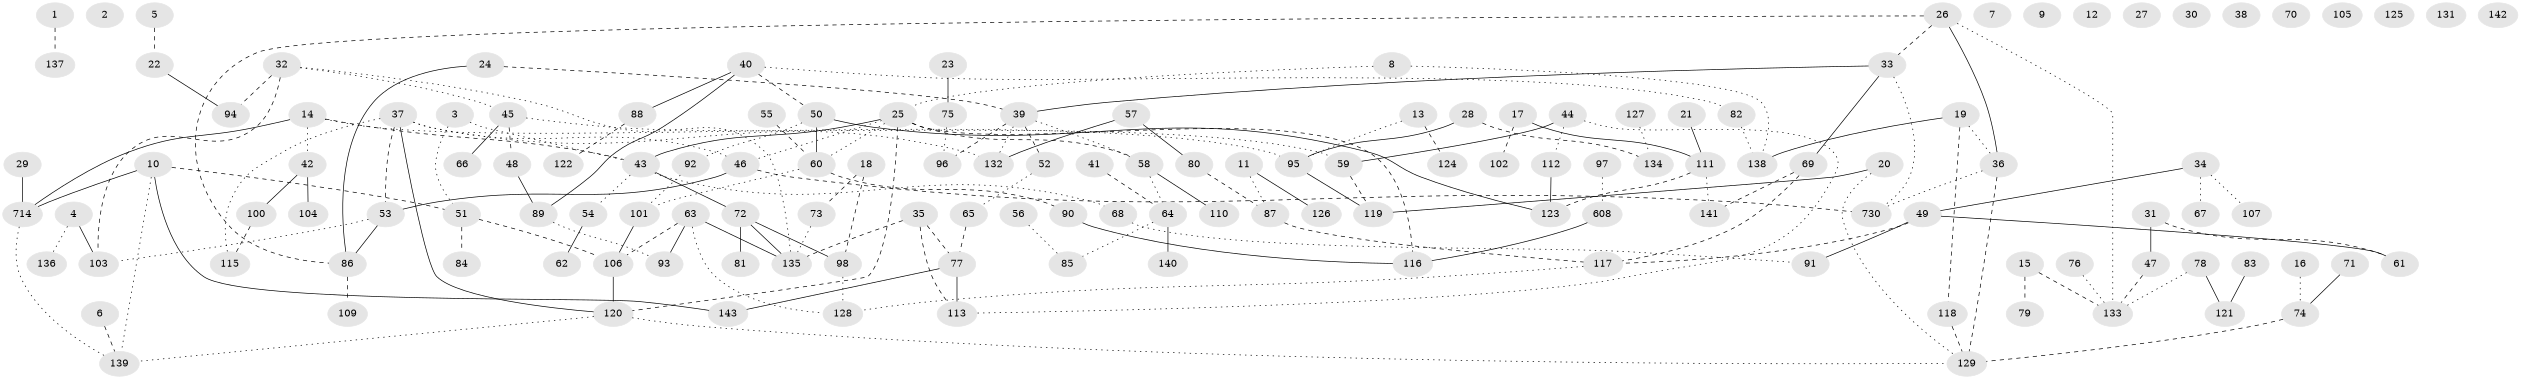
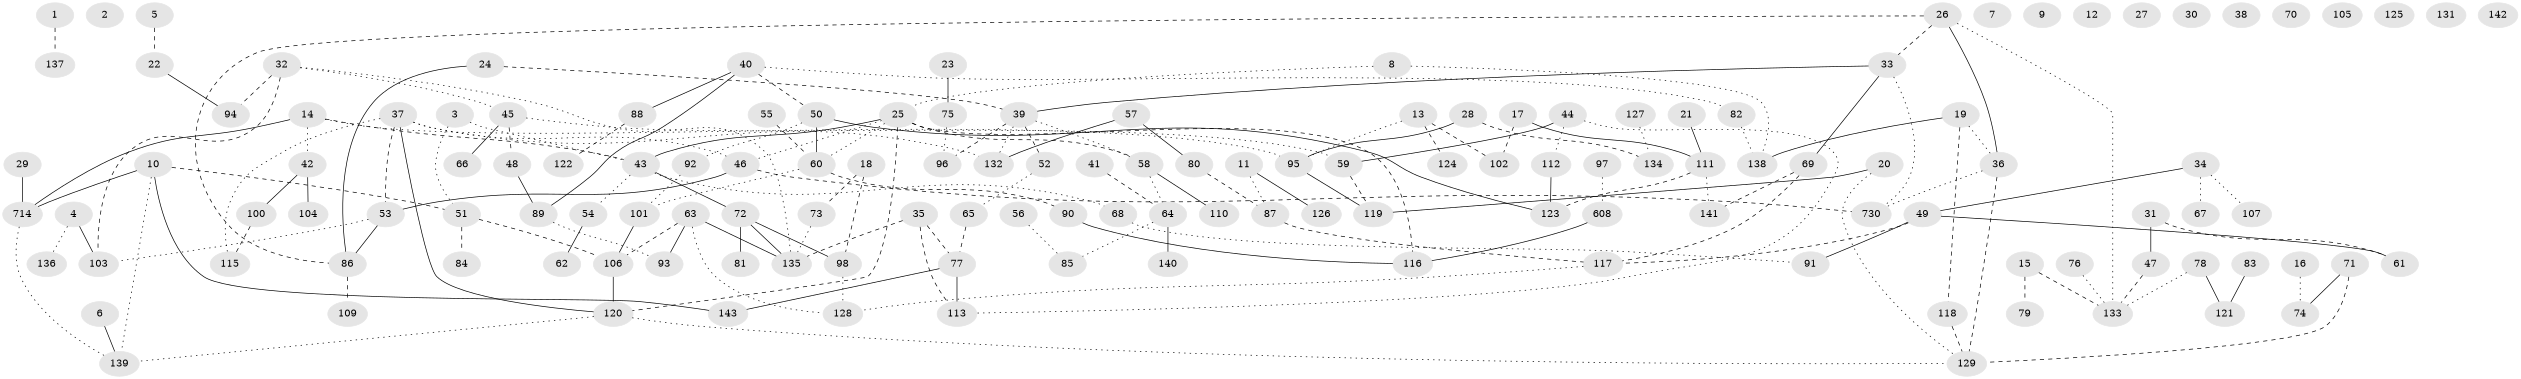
none -> (1459, 140)
(110, 339) -> (110, 339)
(2135, 344) -> (2185, 350)
